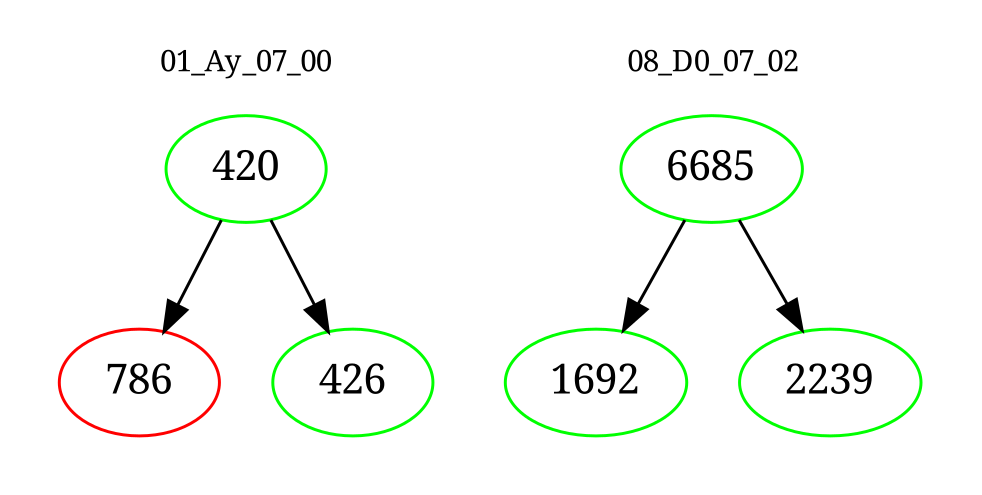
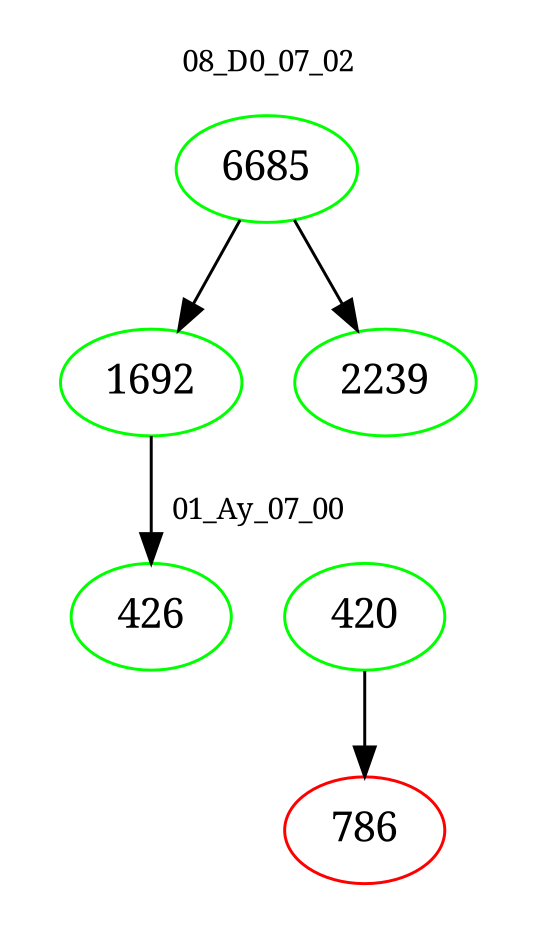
(293, 262) -> (151, 501)
